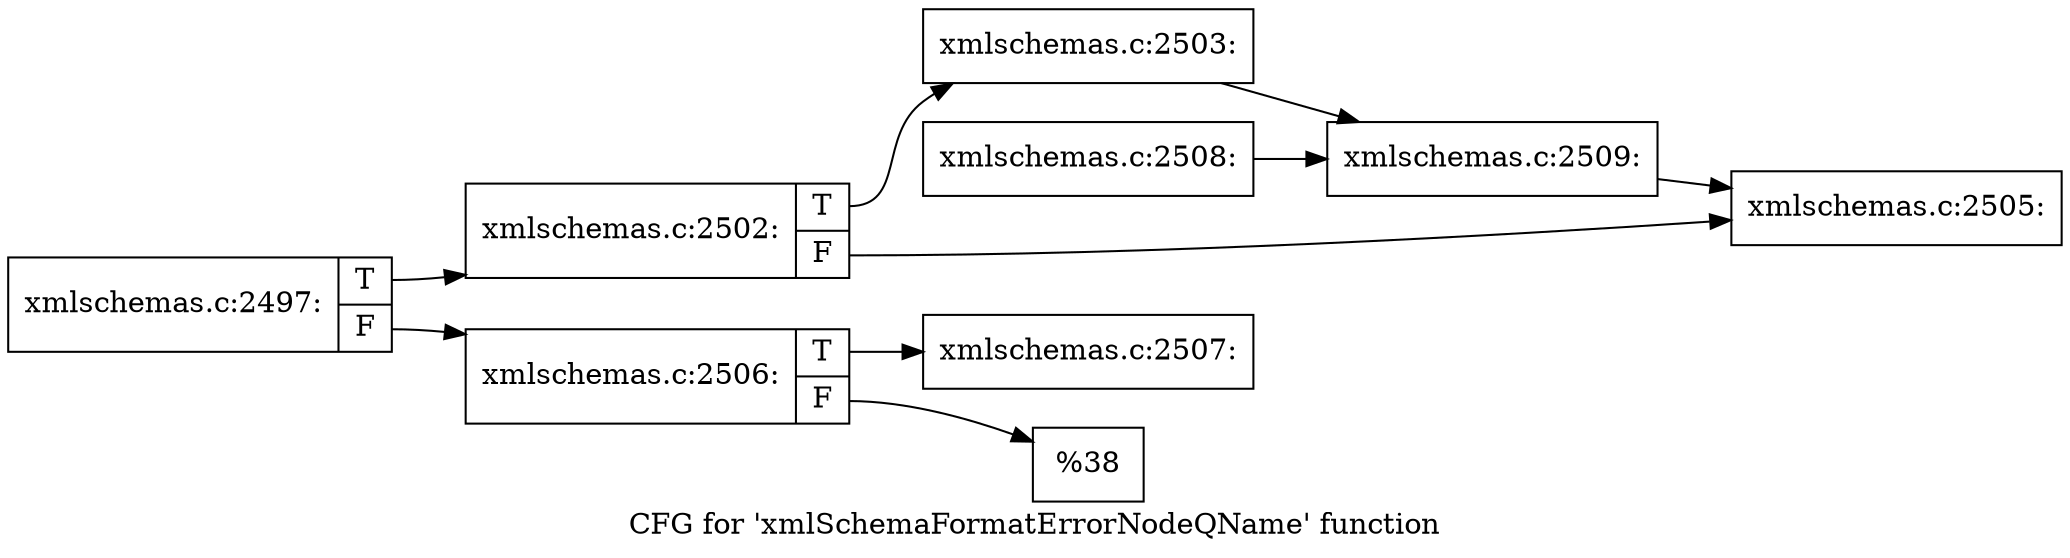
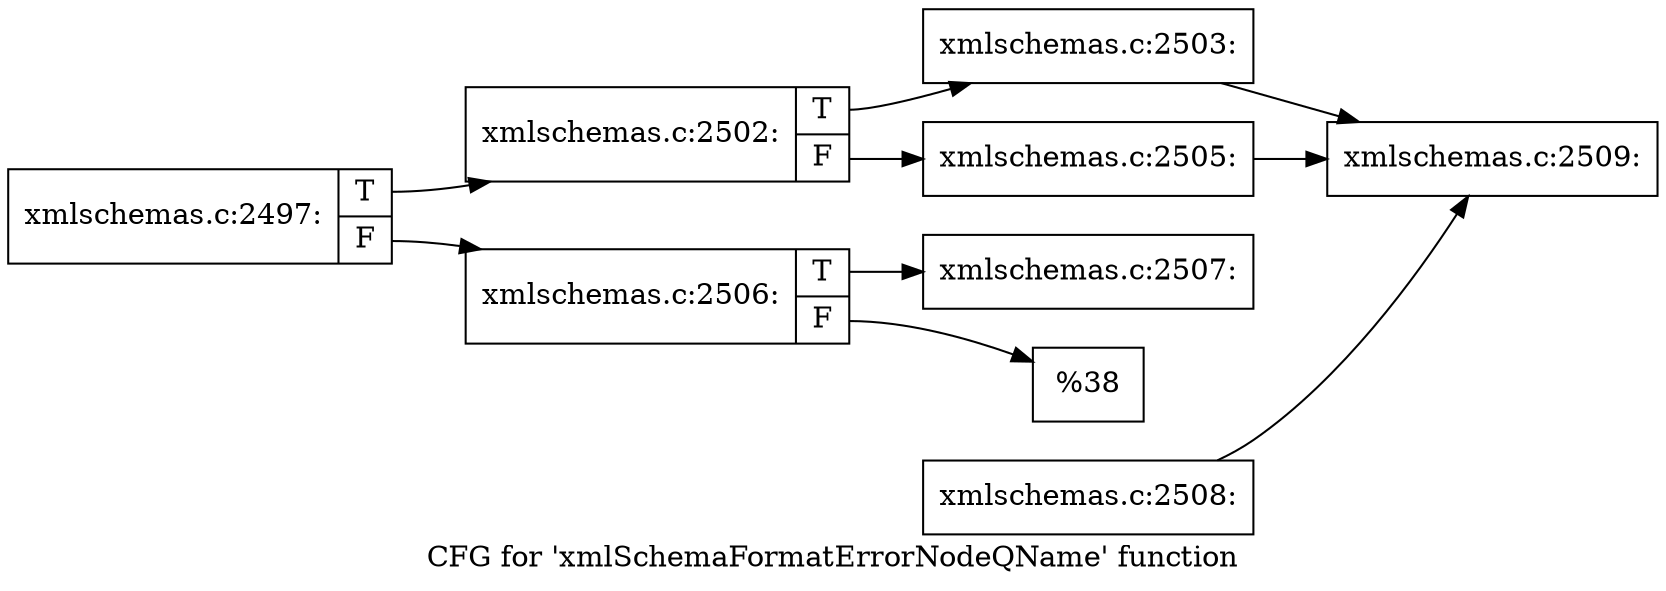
(1684, 182) -> (1280, 159)
